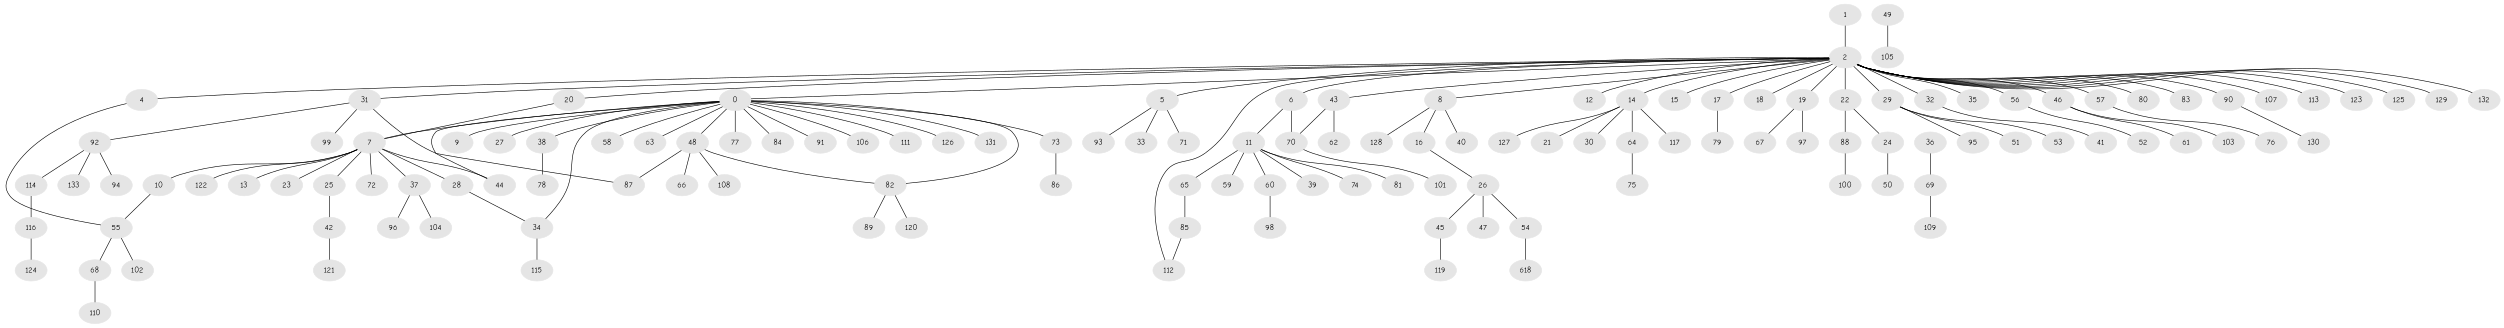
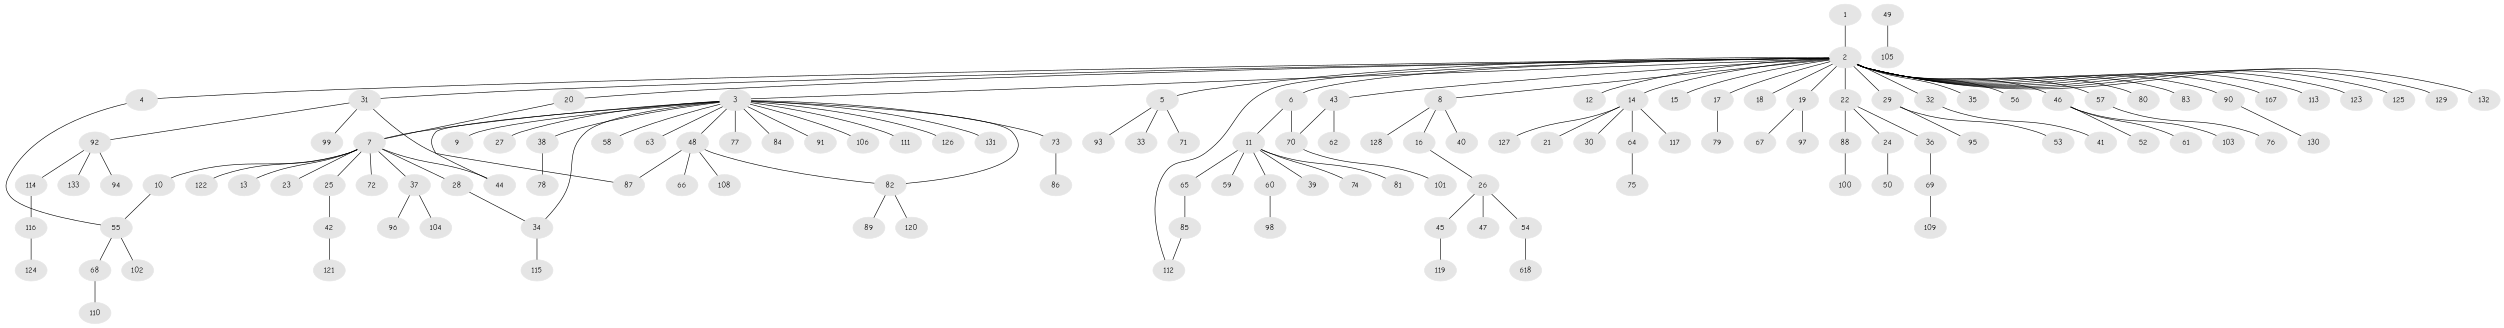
(735, 100) -> (735, 100)
(2271, 100) -> (2271, 100)
none -> (1888, 121)
(2079, 121) -> (2101, 121)
(2016, 143) -> none
